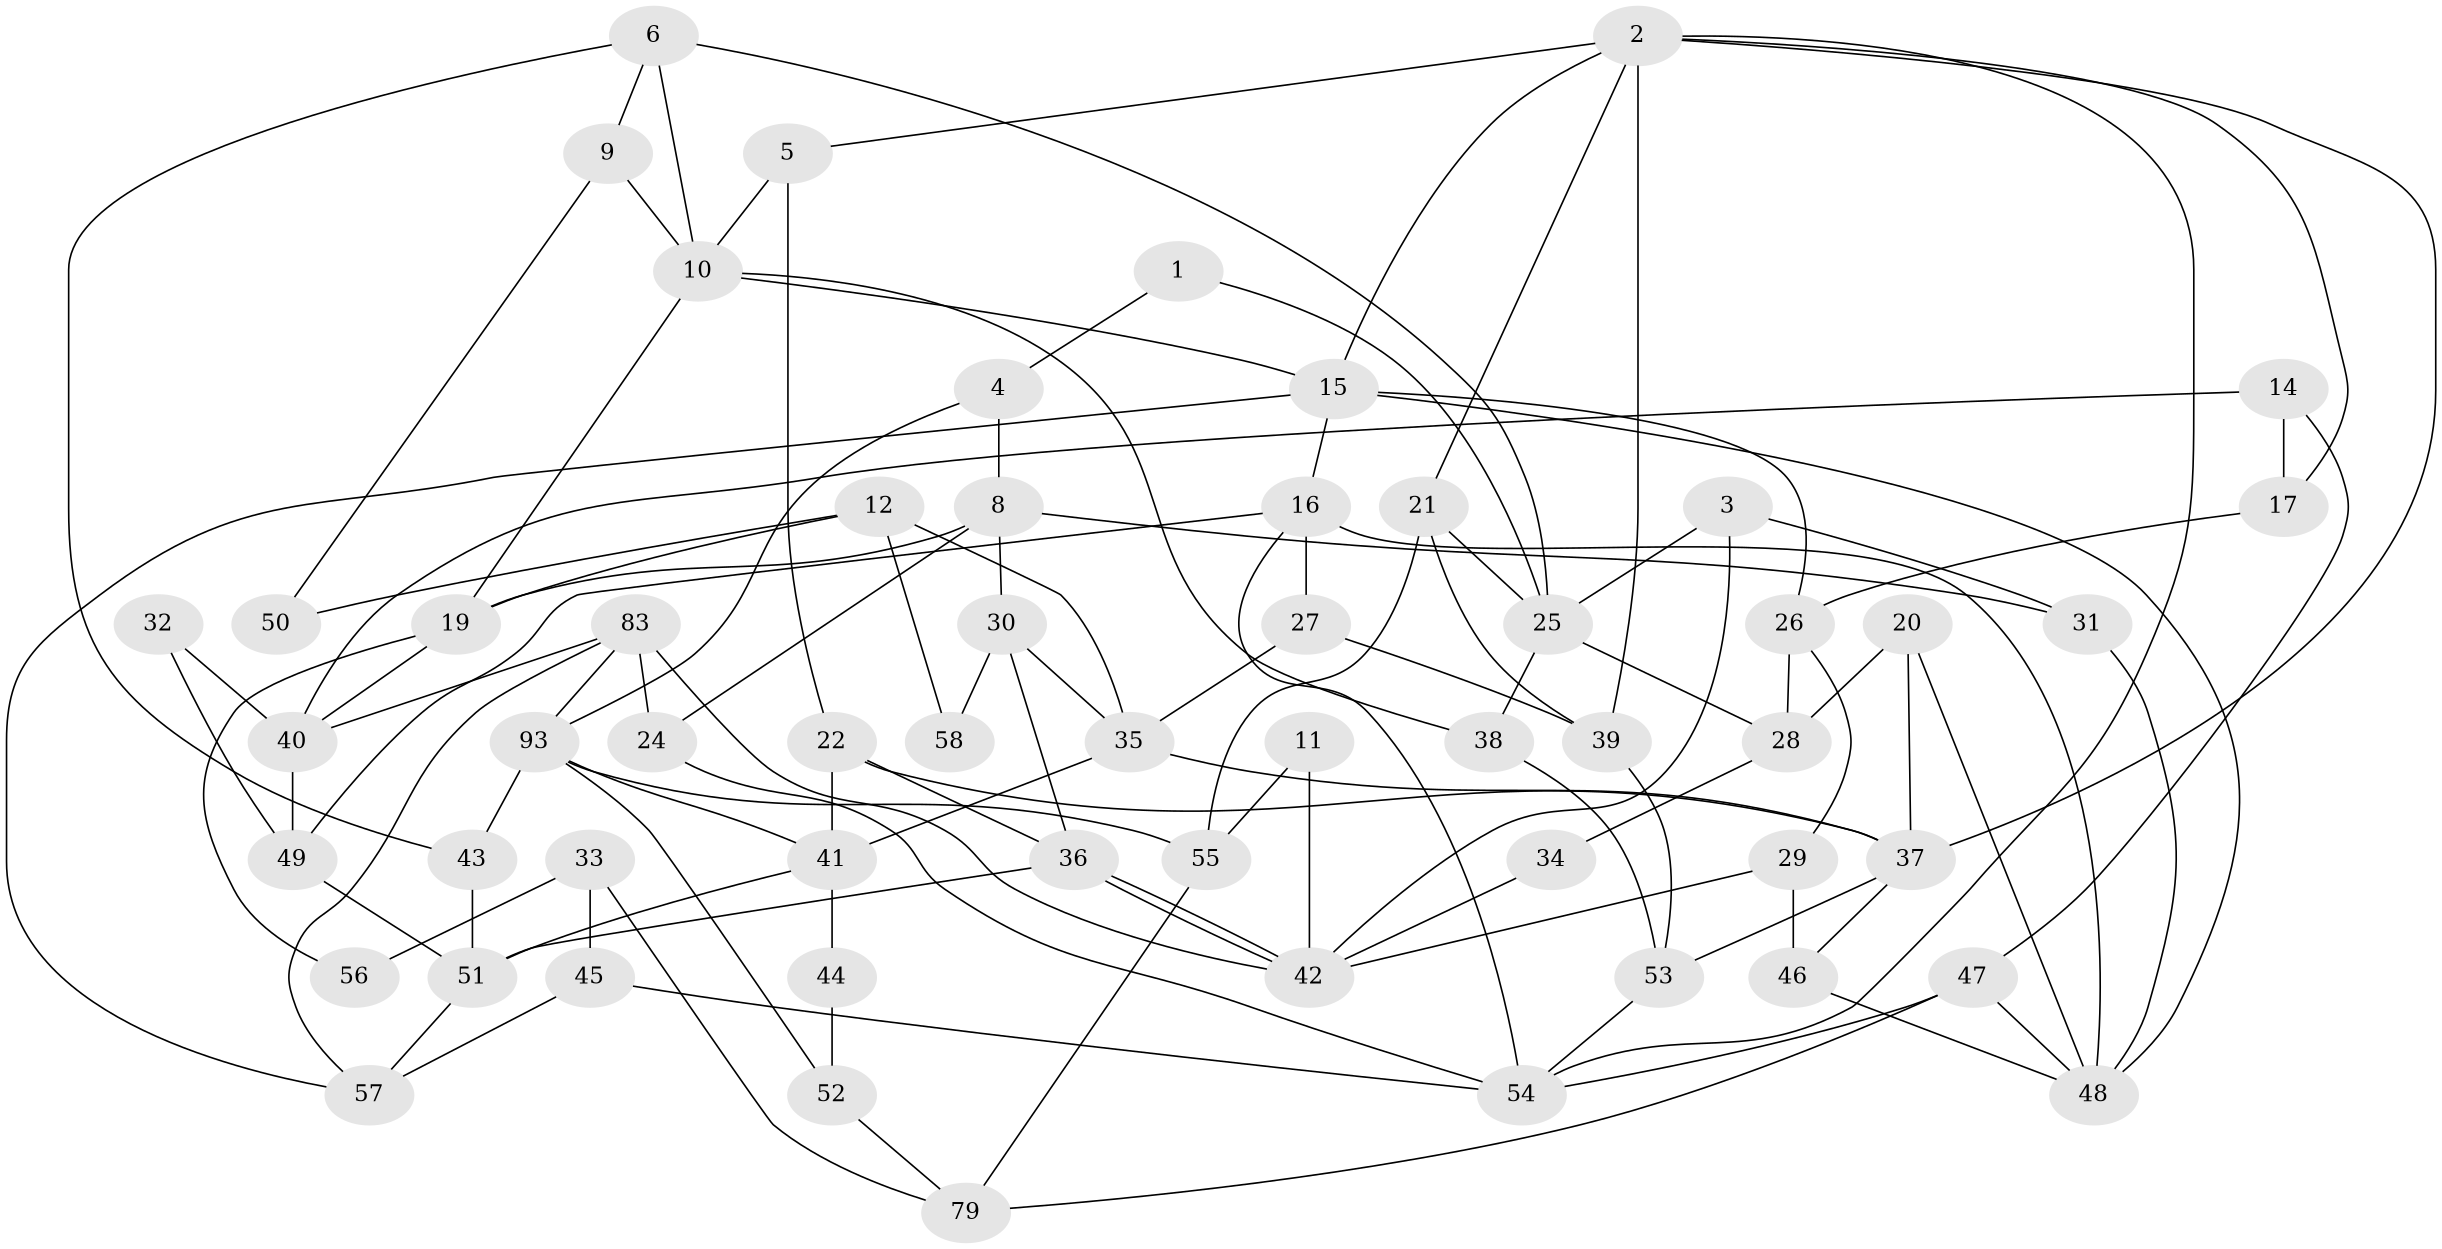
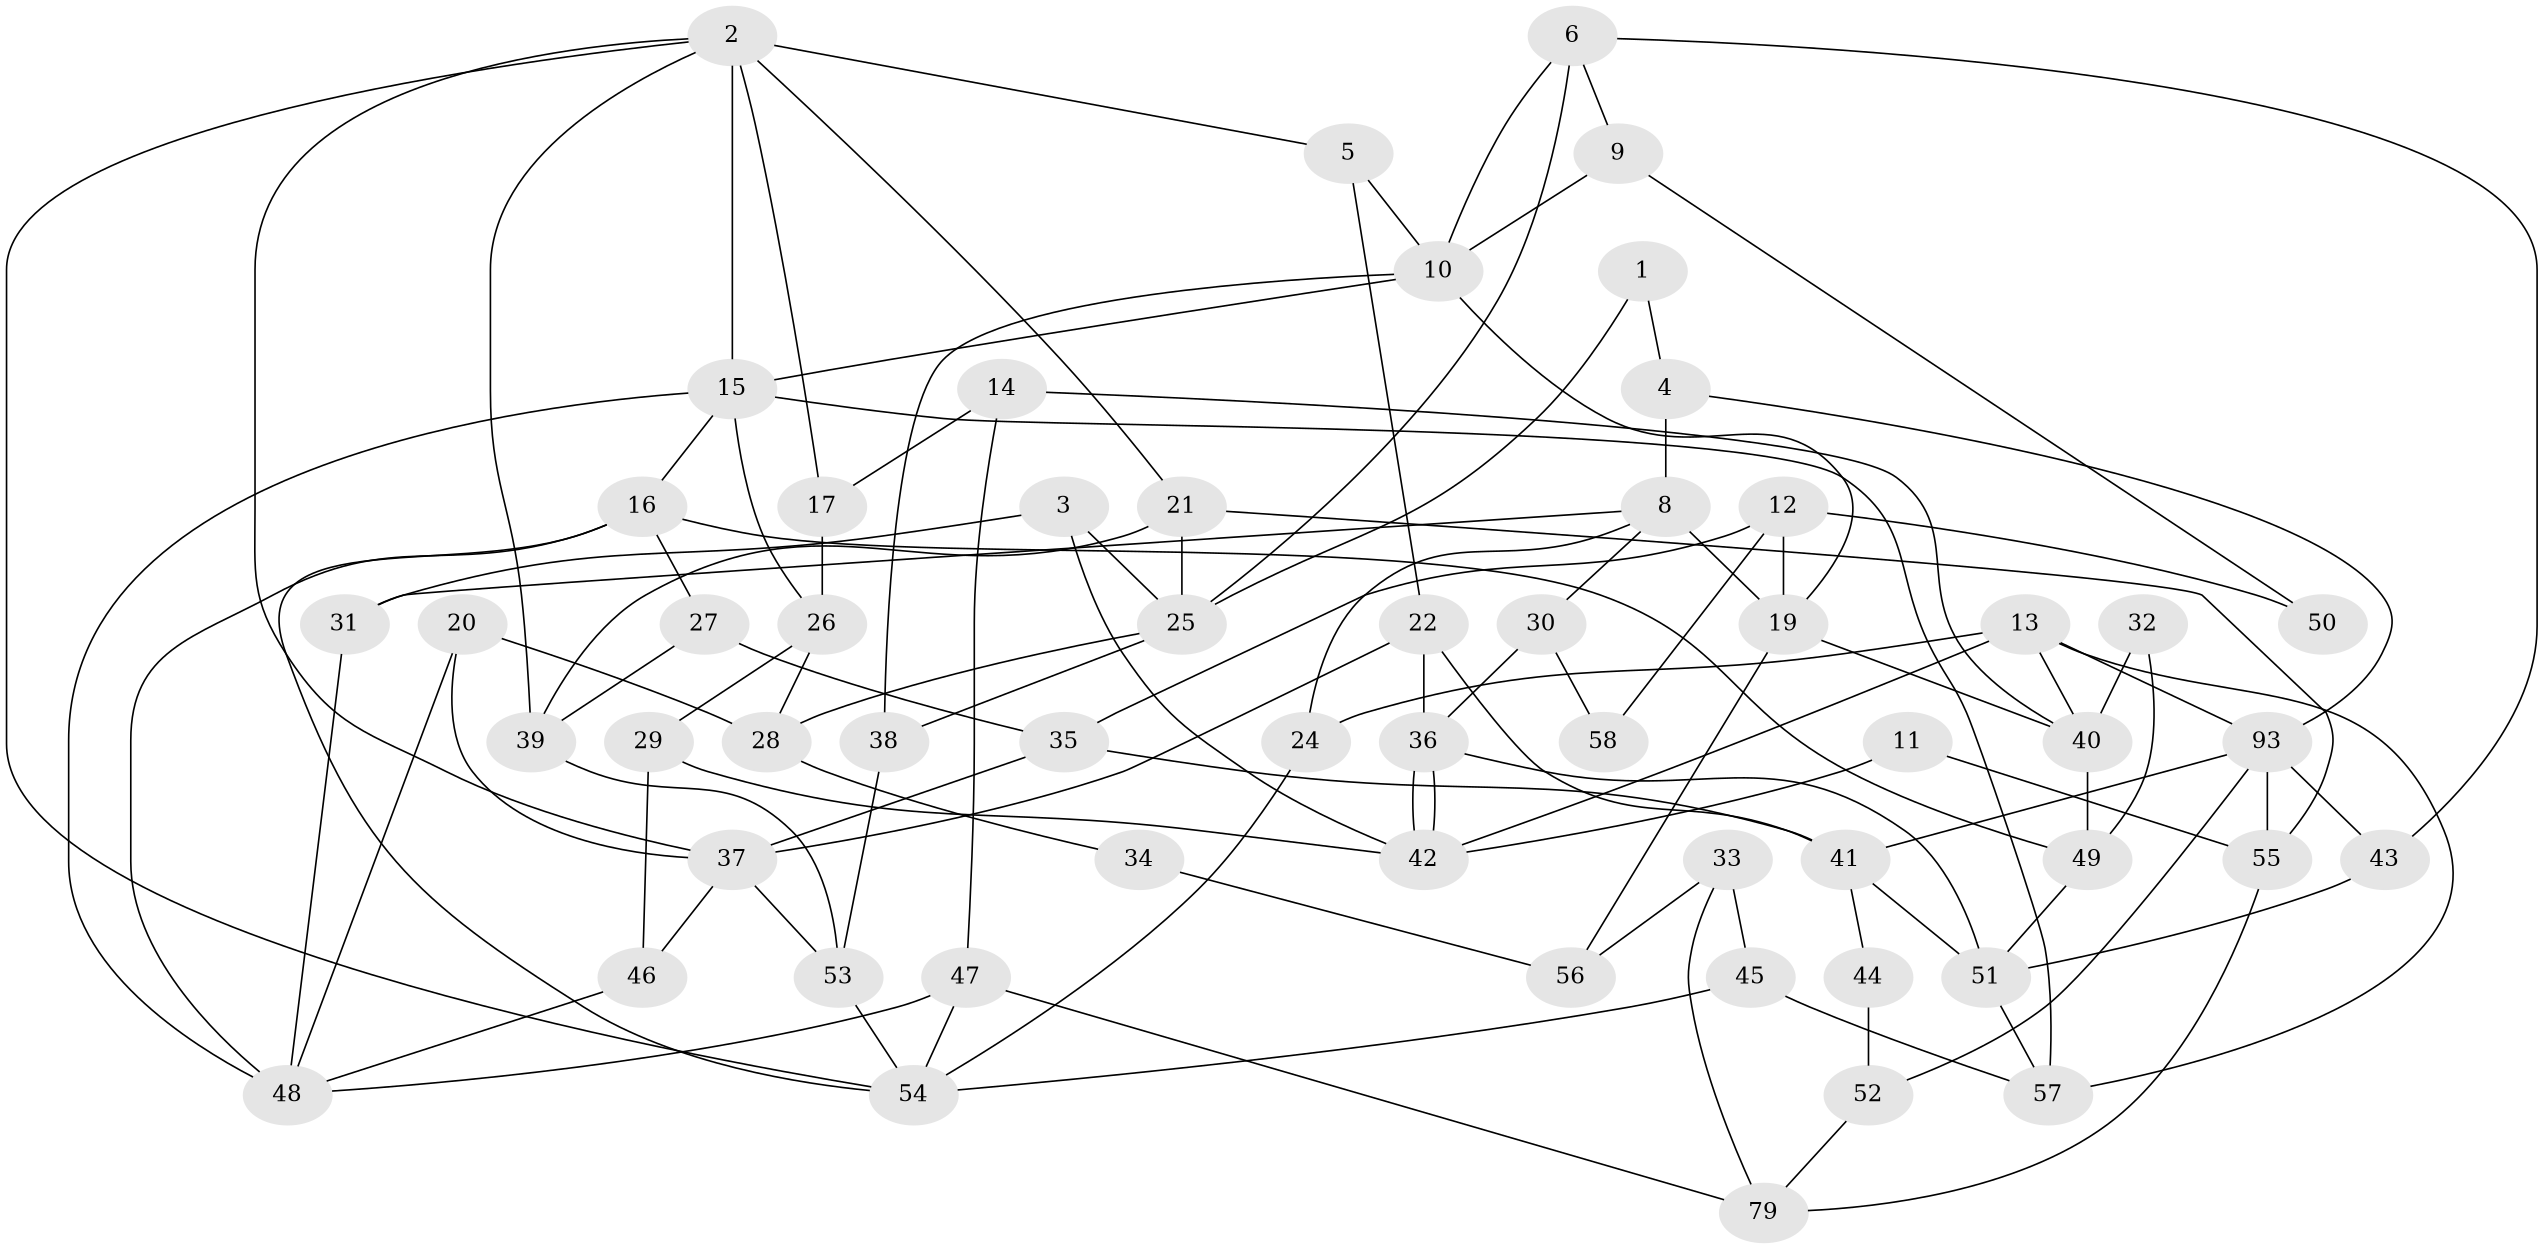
(636, 624) -> (2025, 624)
(1066, 683) -> none
(1430, 919) -> (1355, 919)
